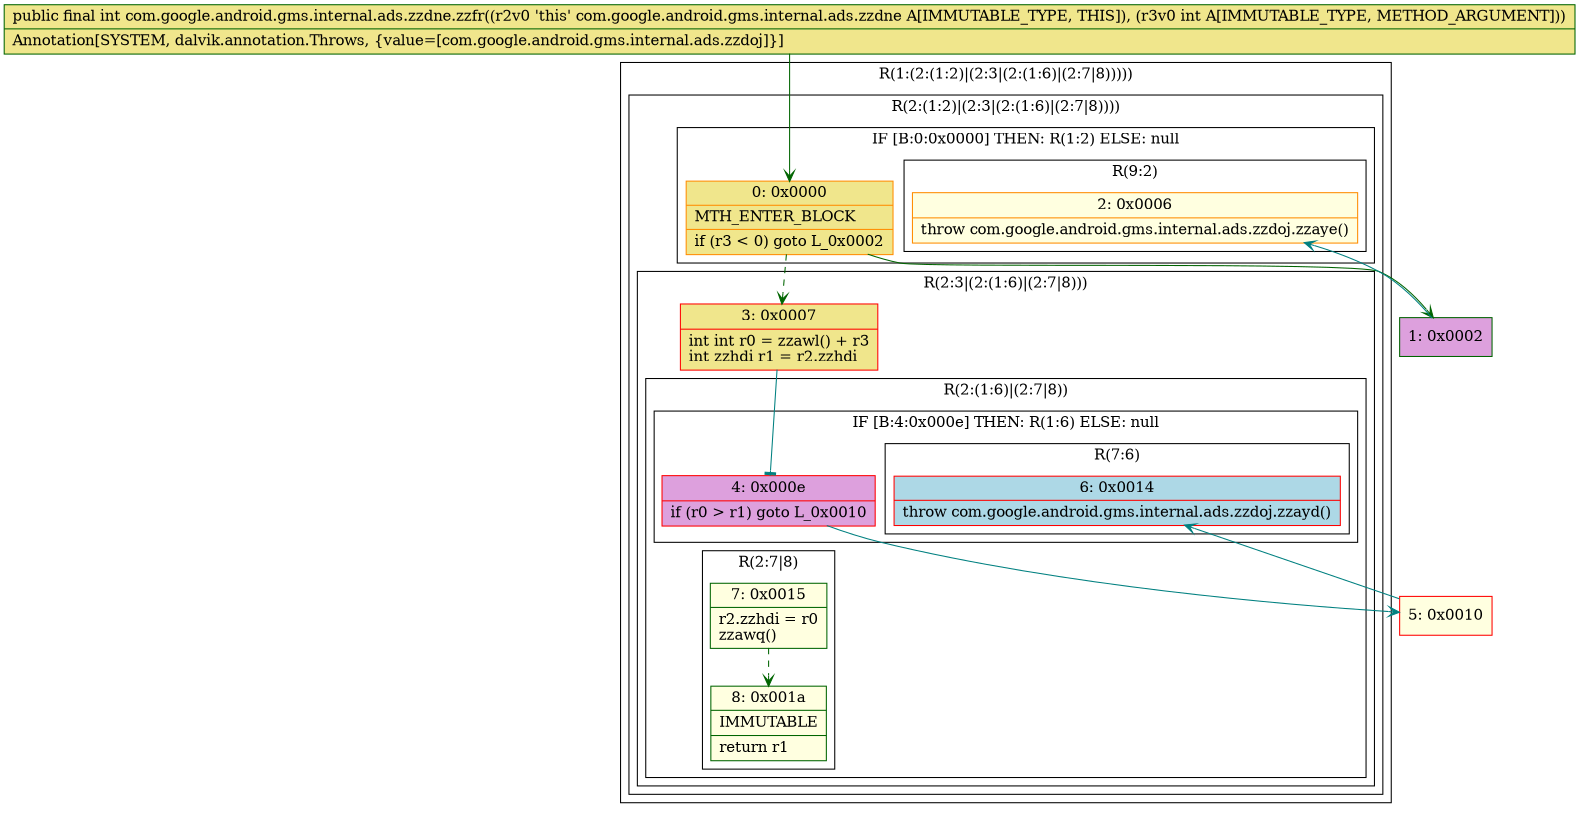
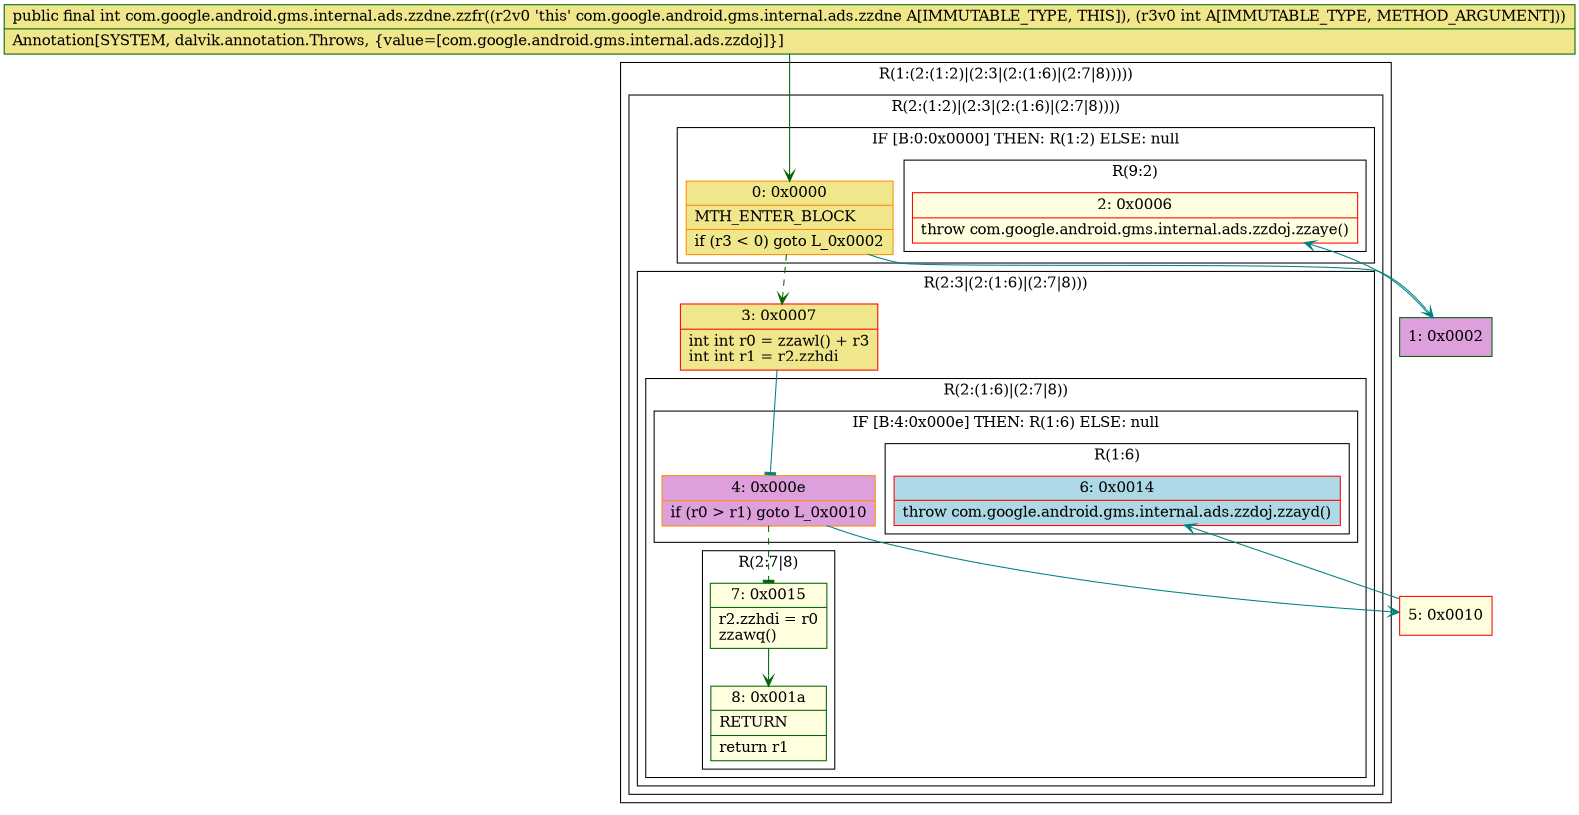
(1135, 218) -> (1135, 218)
(1153, 265) -> (1153, 265)
(773, 357) -> (764, 357)
(1117, 456) -> (1117, 456)
(769, 501) -> (769, 501)
none -> (769, 557)
(769, 662) -> (769, 662)
(769, 722) -> (753, 722)
